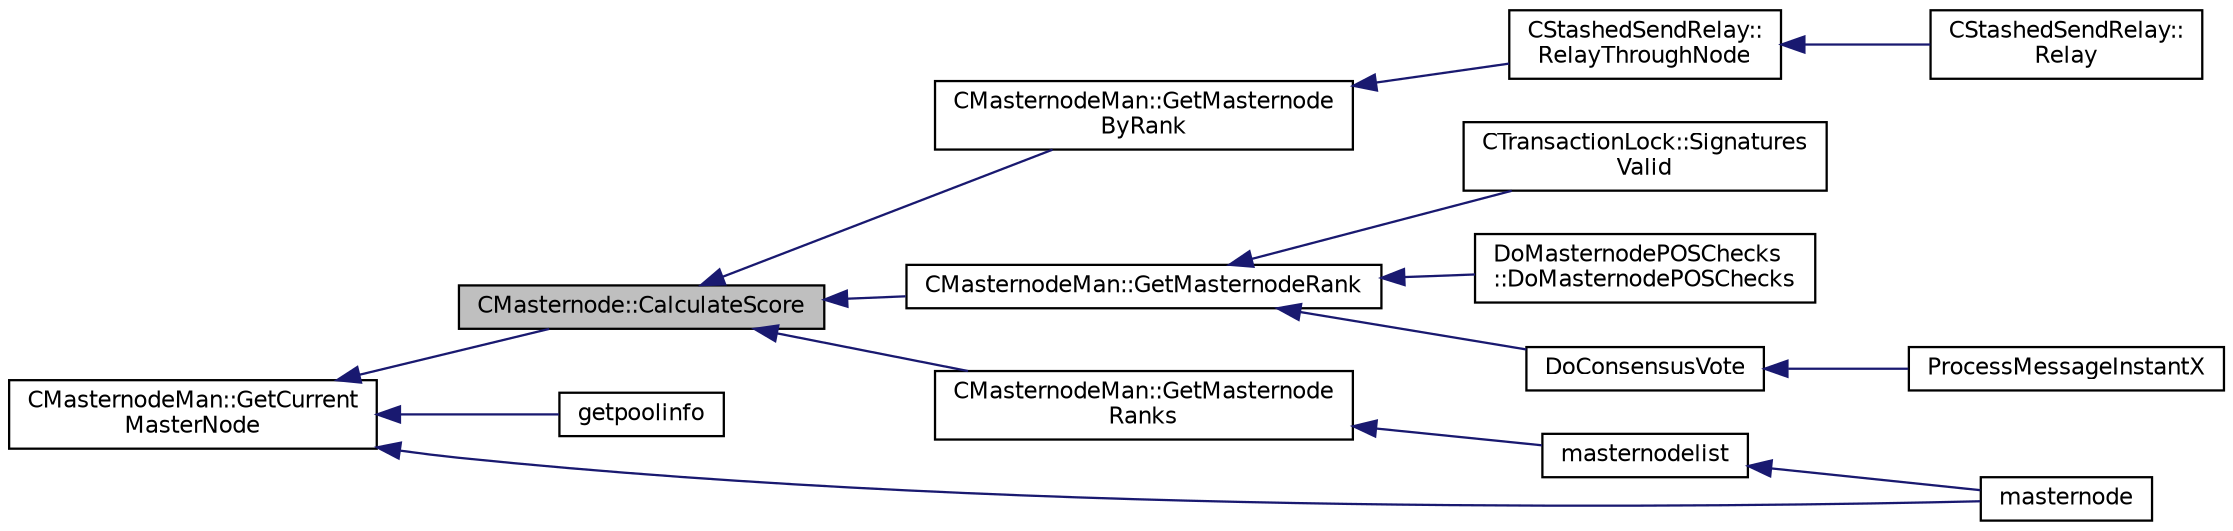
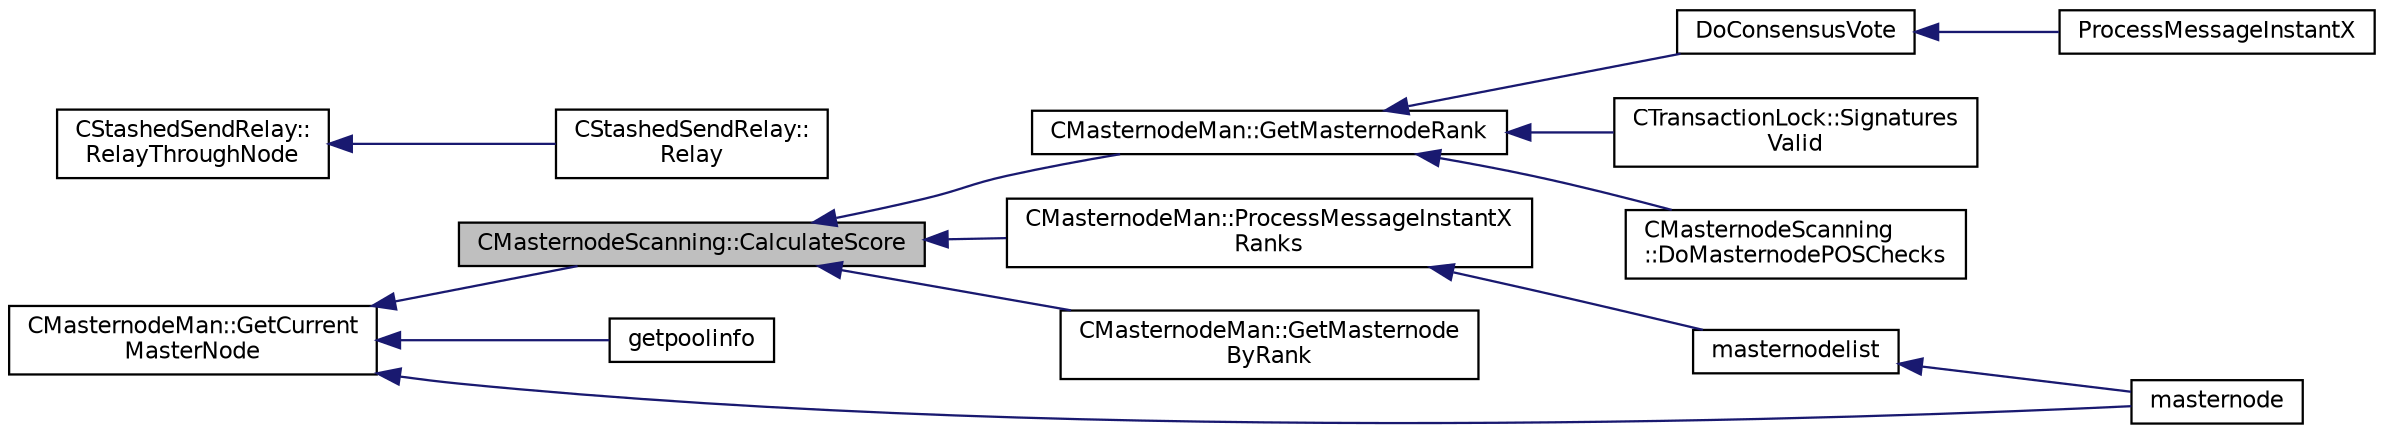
(1443, 73) -> none
(1645, 268) -> (1796, 244)
(642, 307) -> (692, 244)
(1144, 405) -> (1270, 233)
